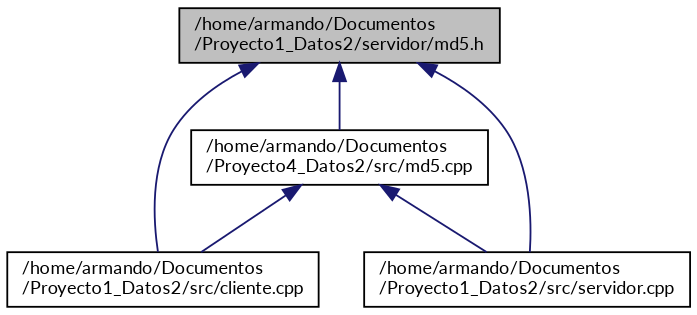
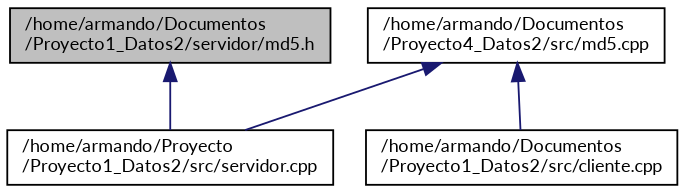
(340, 106) -> none
(166, 145) -> none
(527, 279) -> (170, 158)
